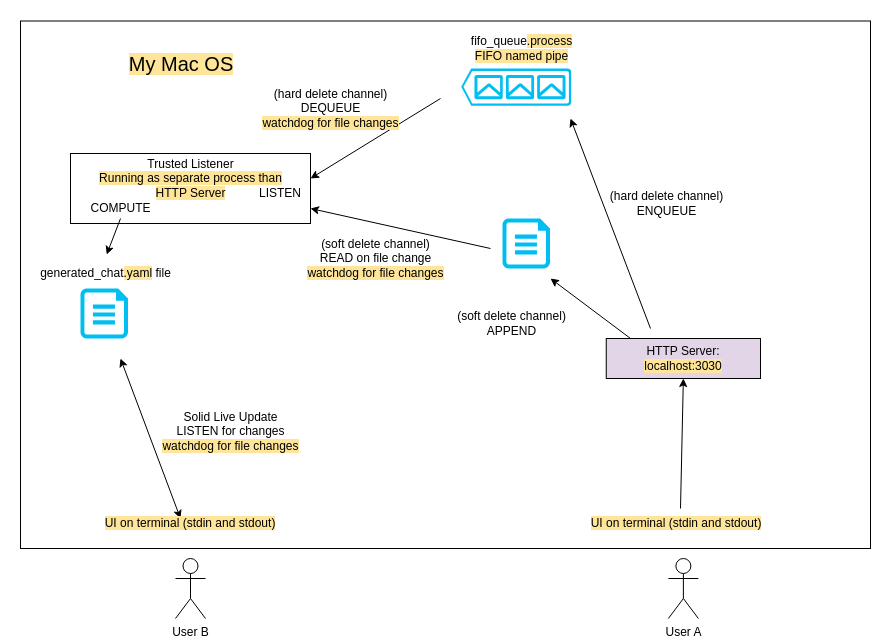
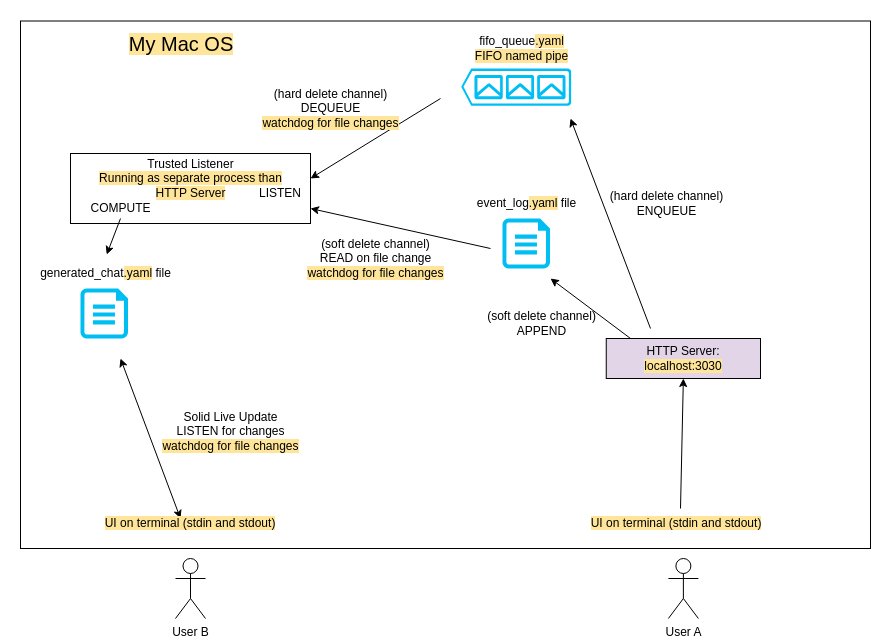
(522, 49) -> (522, 49)
(182, 64) -> (182, 44)
none -> (526, 204)
(511, 324) -> (541, 324)
